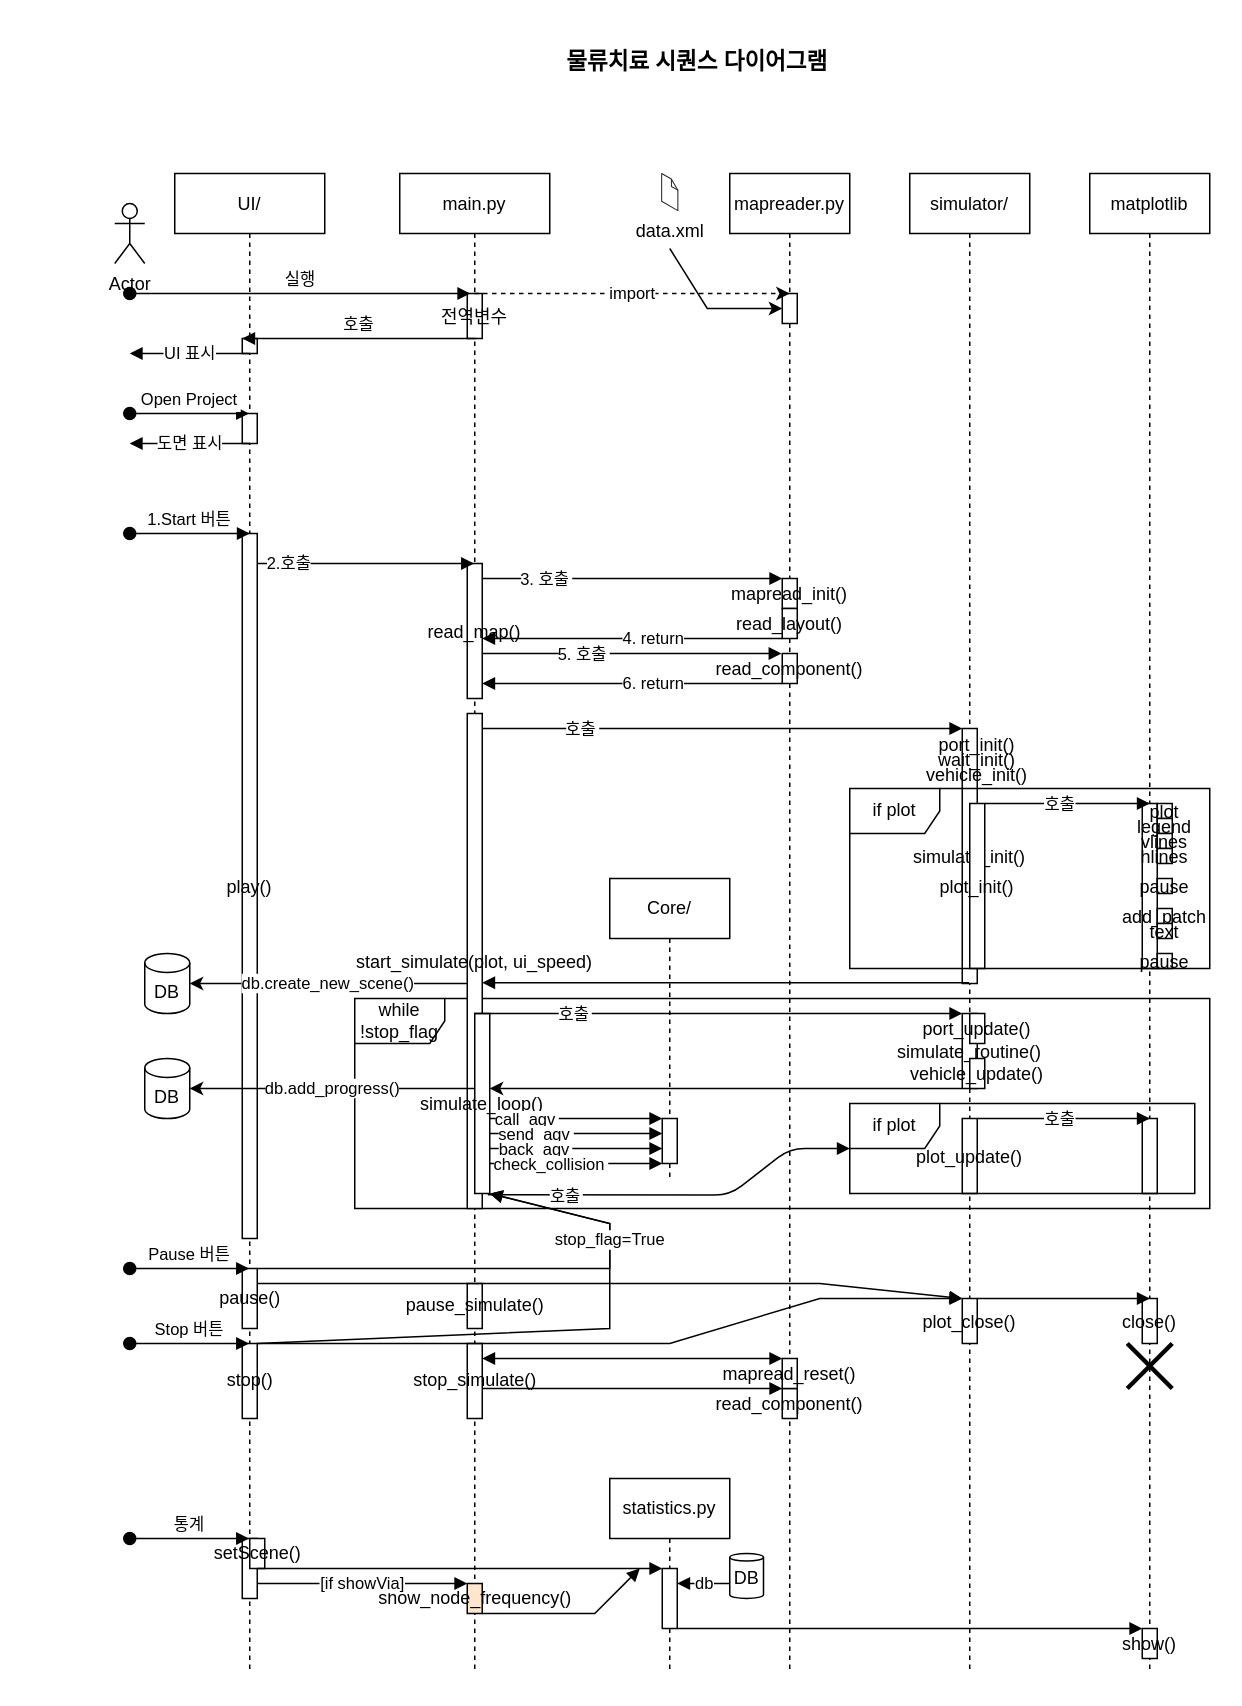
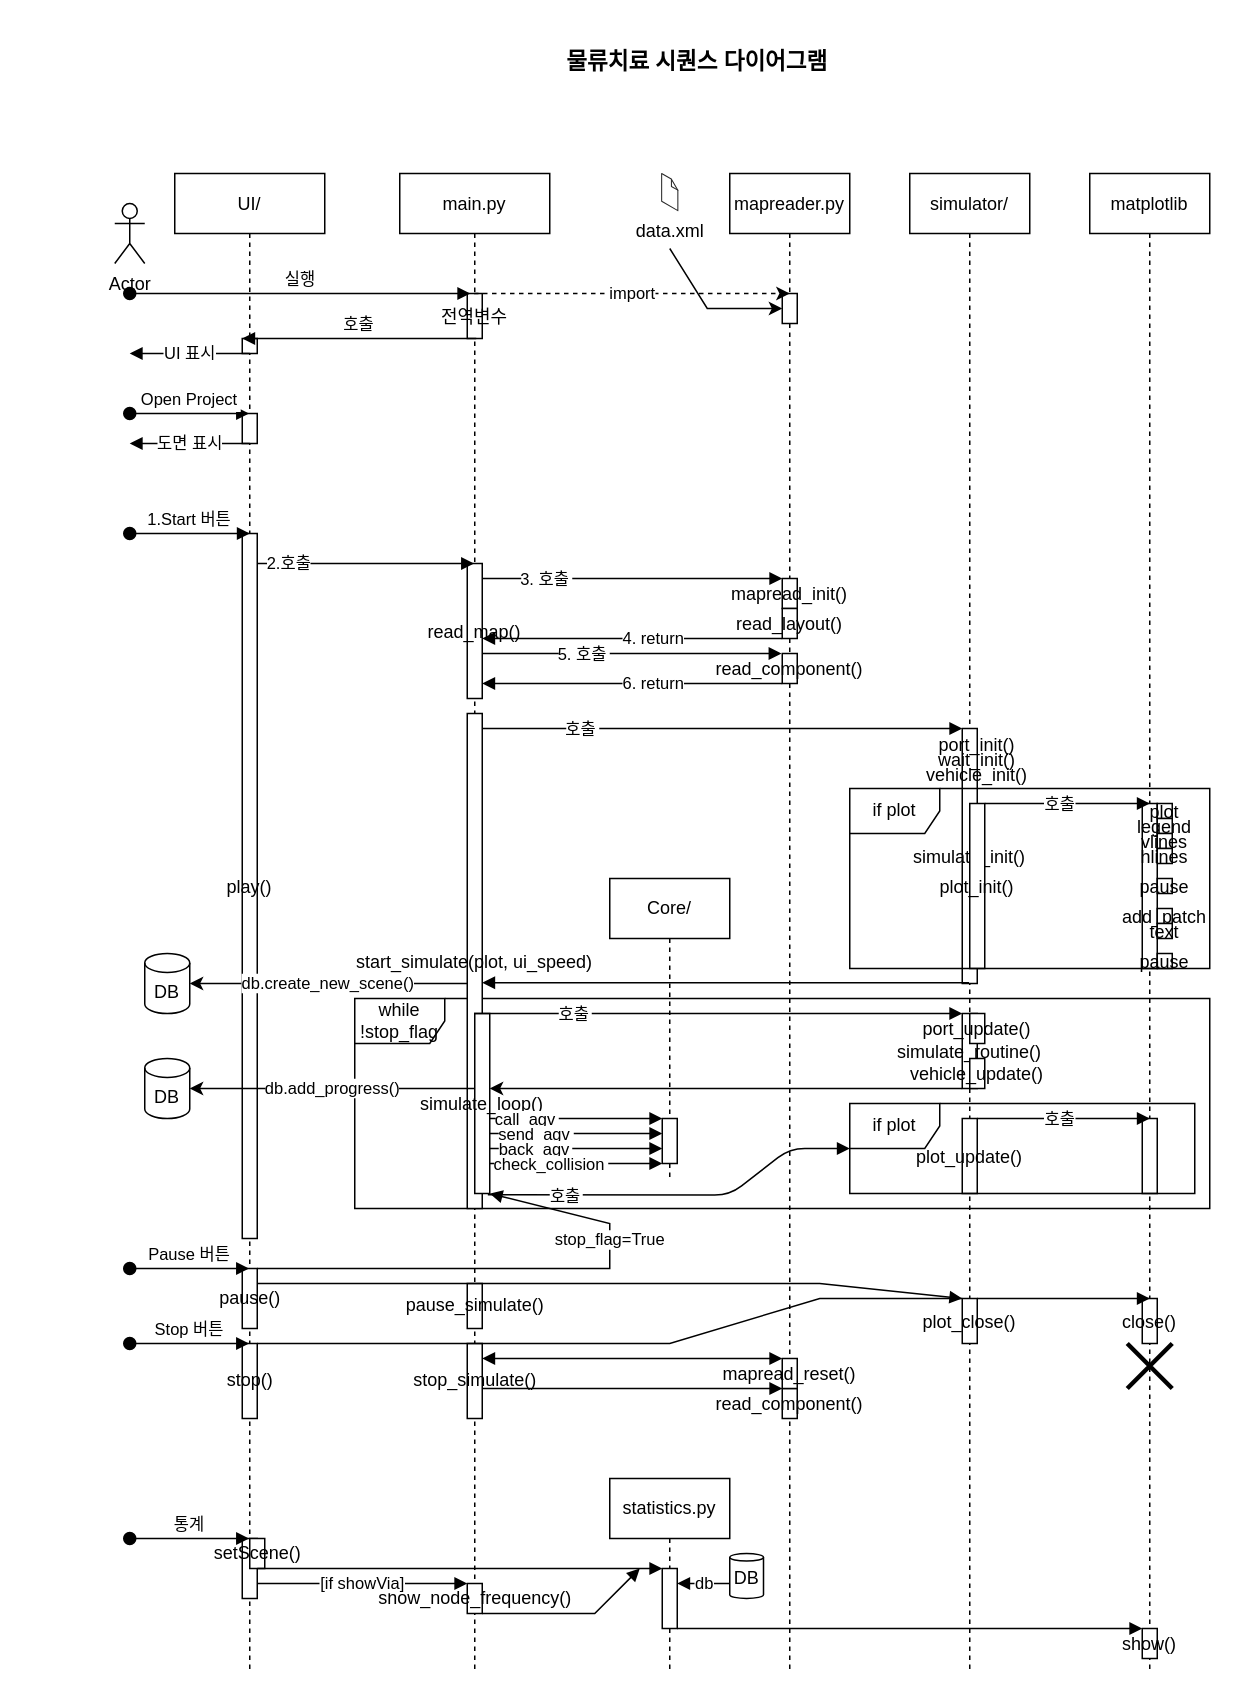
(484, 1334) -> none
(314, 1343) -> (957, 1298)
(475, 1598) -> (475, 1598)
